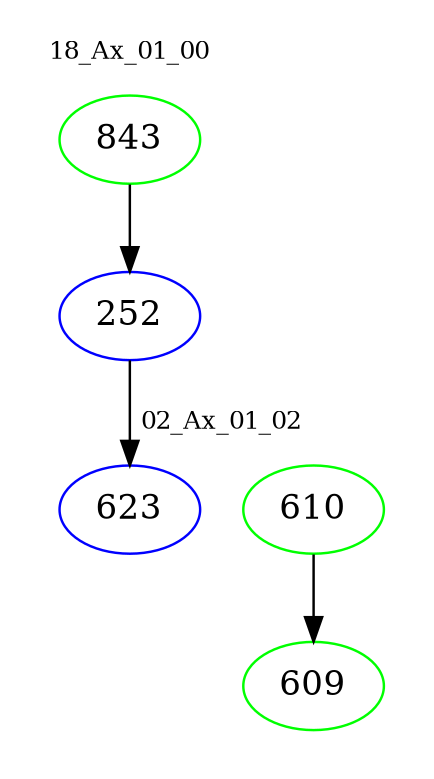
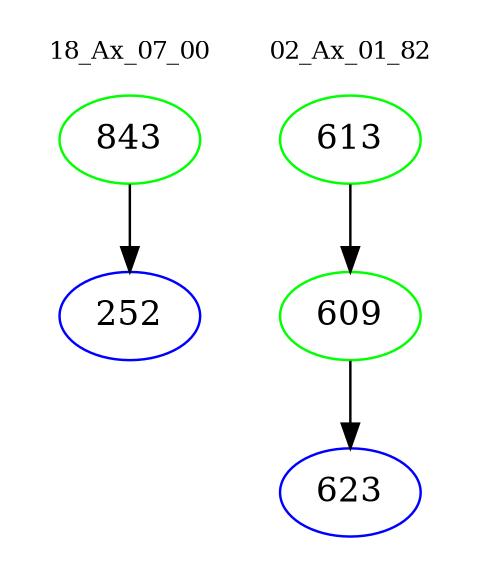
(130, 53) -> (130, 53)
(130, 414) -> (350, 392)
(222, 423) -> (350, 53)
(314, 510) -> (350, 140)
